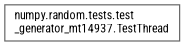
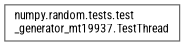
(92, 23) -> (92, 23)
